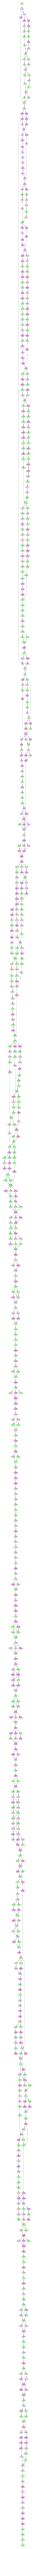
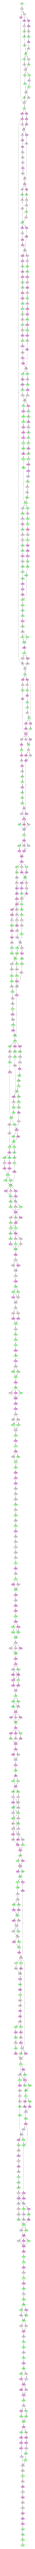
(27, 680) -> (27, 680)
